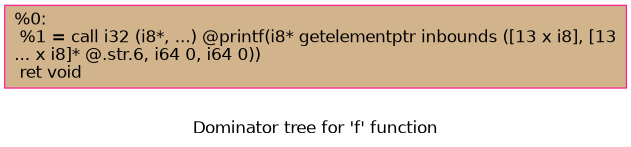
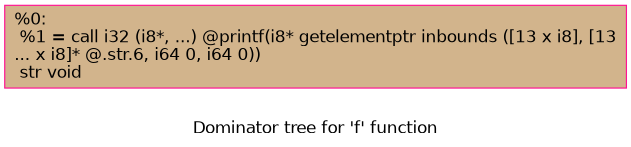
(48, 73) -> (48, 73)
